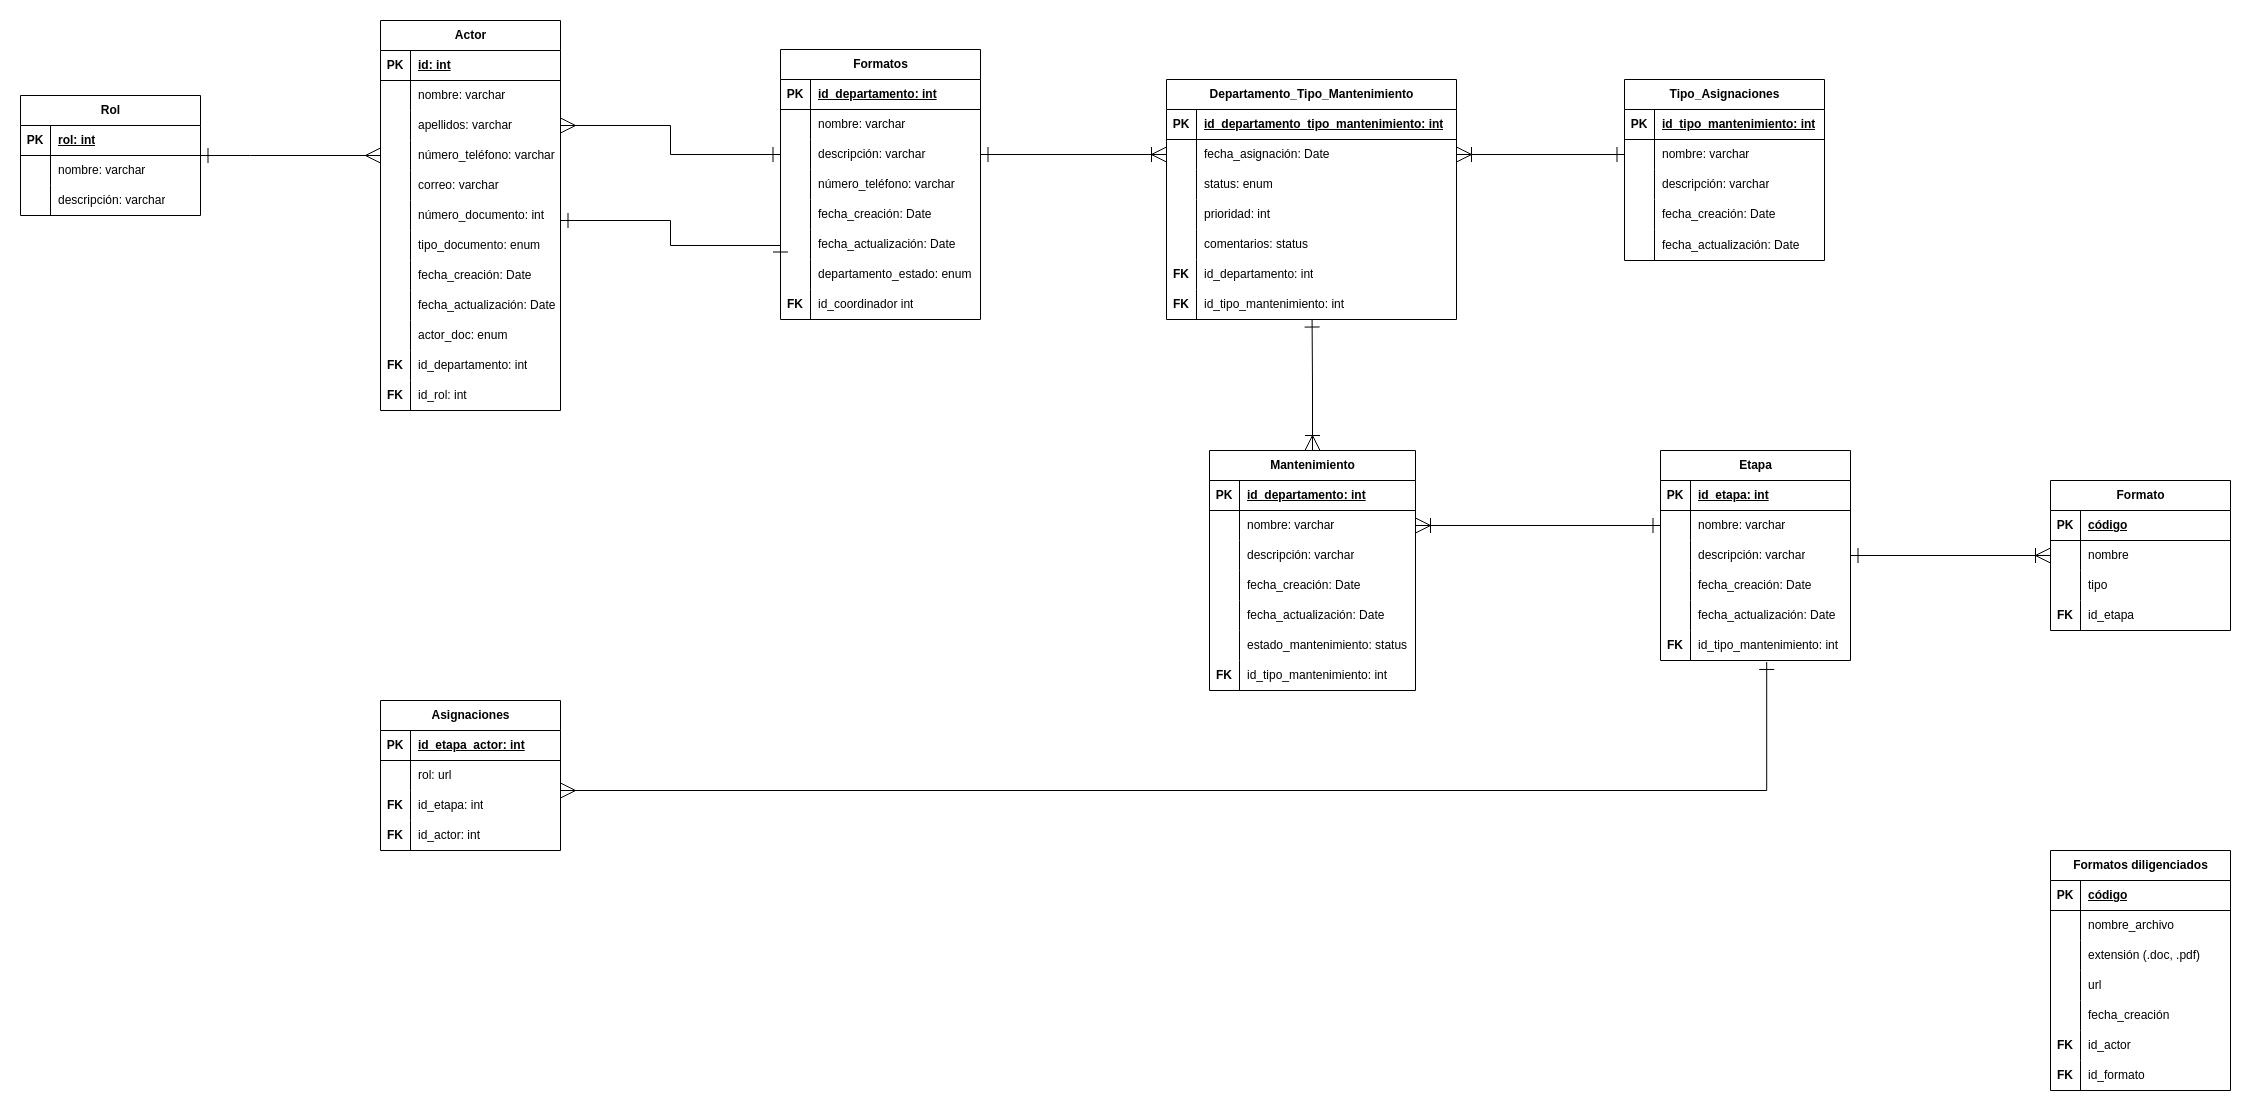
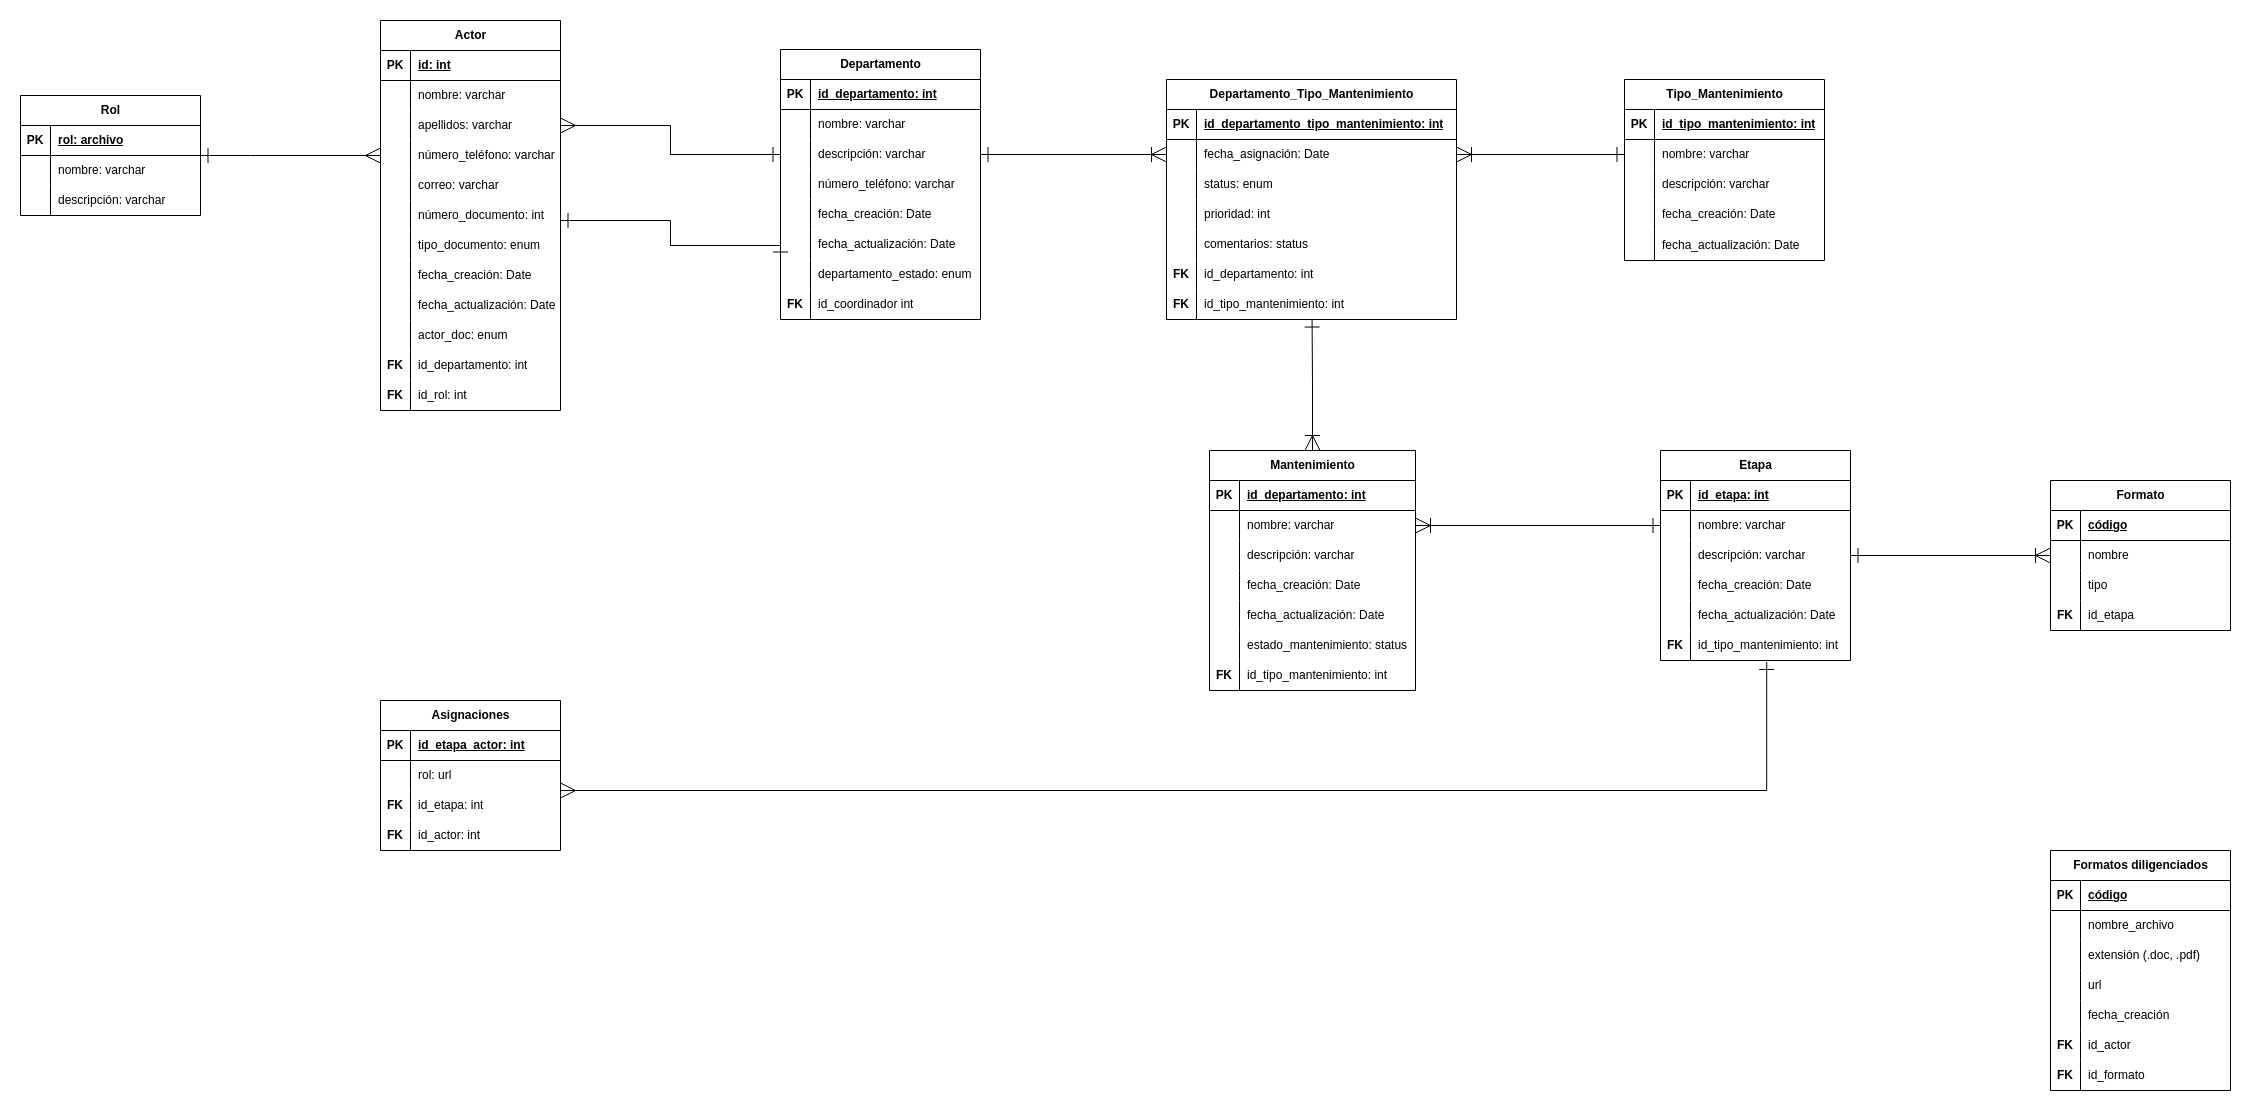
(881, 65) -> (881, 65)
(1725, 95) -> (1725, 95)
(79, 141) -> (93, 141)
